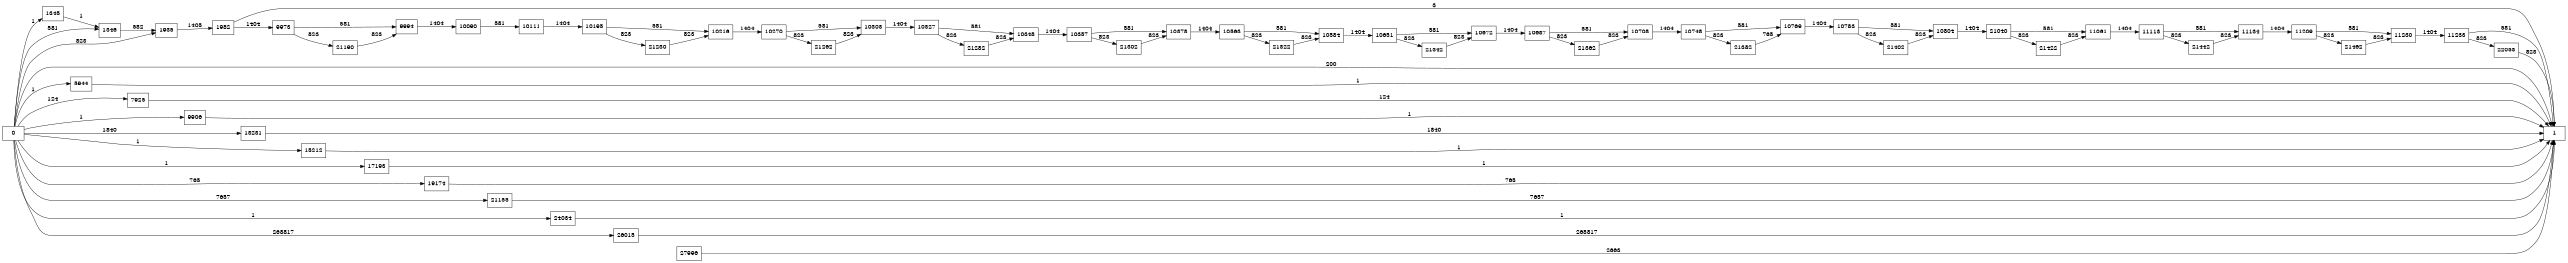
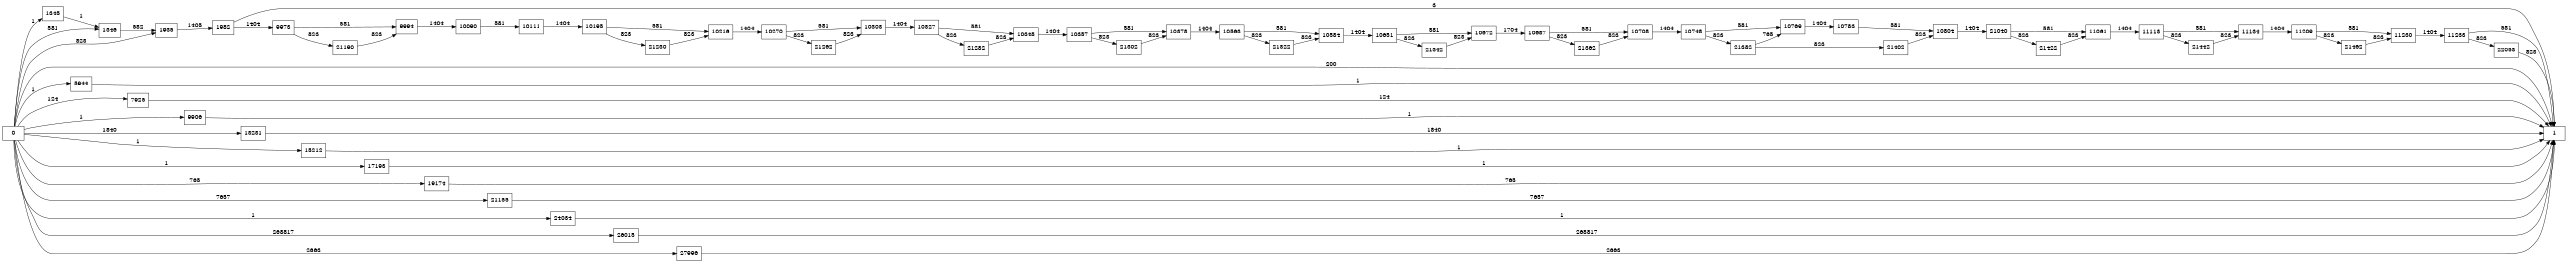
(1511, 30) -> (1511, 30)
(1868, 39) -> (1817, 48)
none -> (301, 254)
